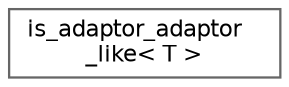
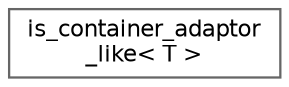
(145, 43) -> (145, 43)
